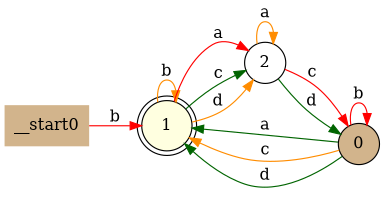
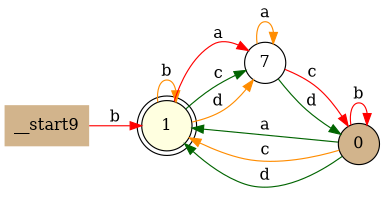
(265, 63) -> (265, 63)
(47, 126) -> (47, 126)
